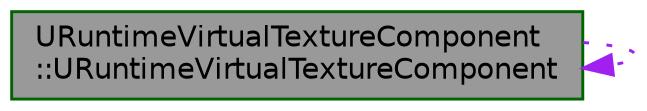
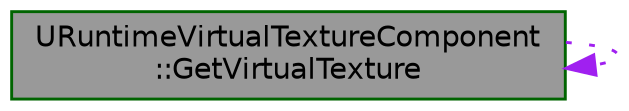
(297, 55) -> (288, 55)
